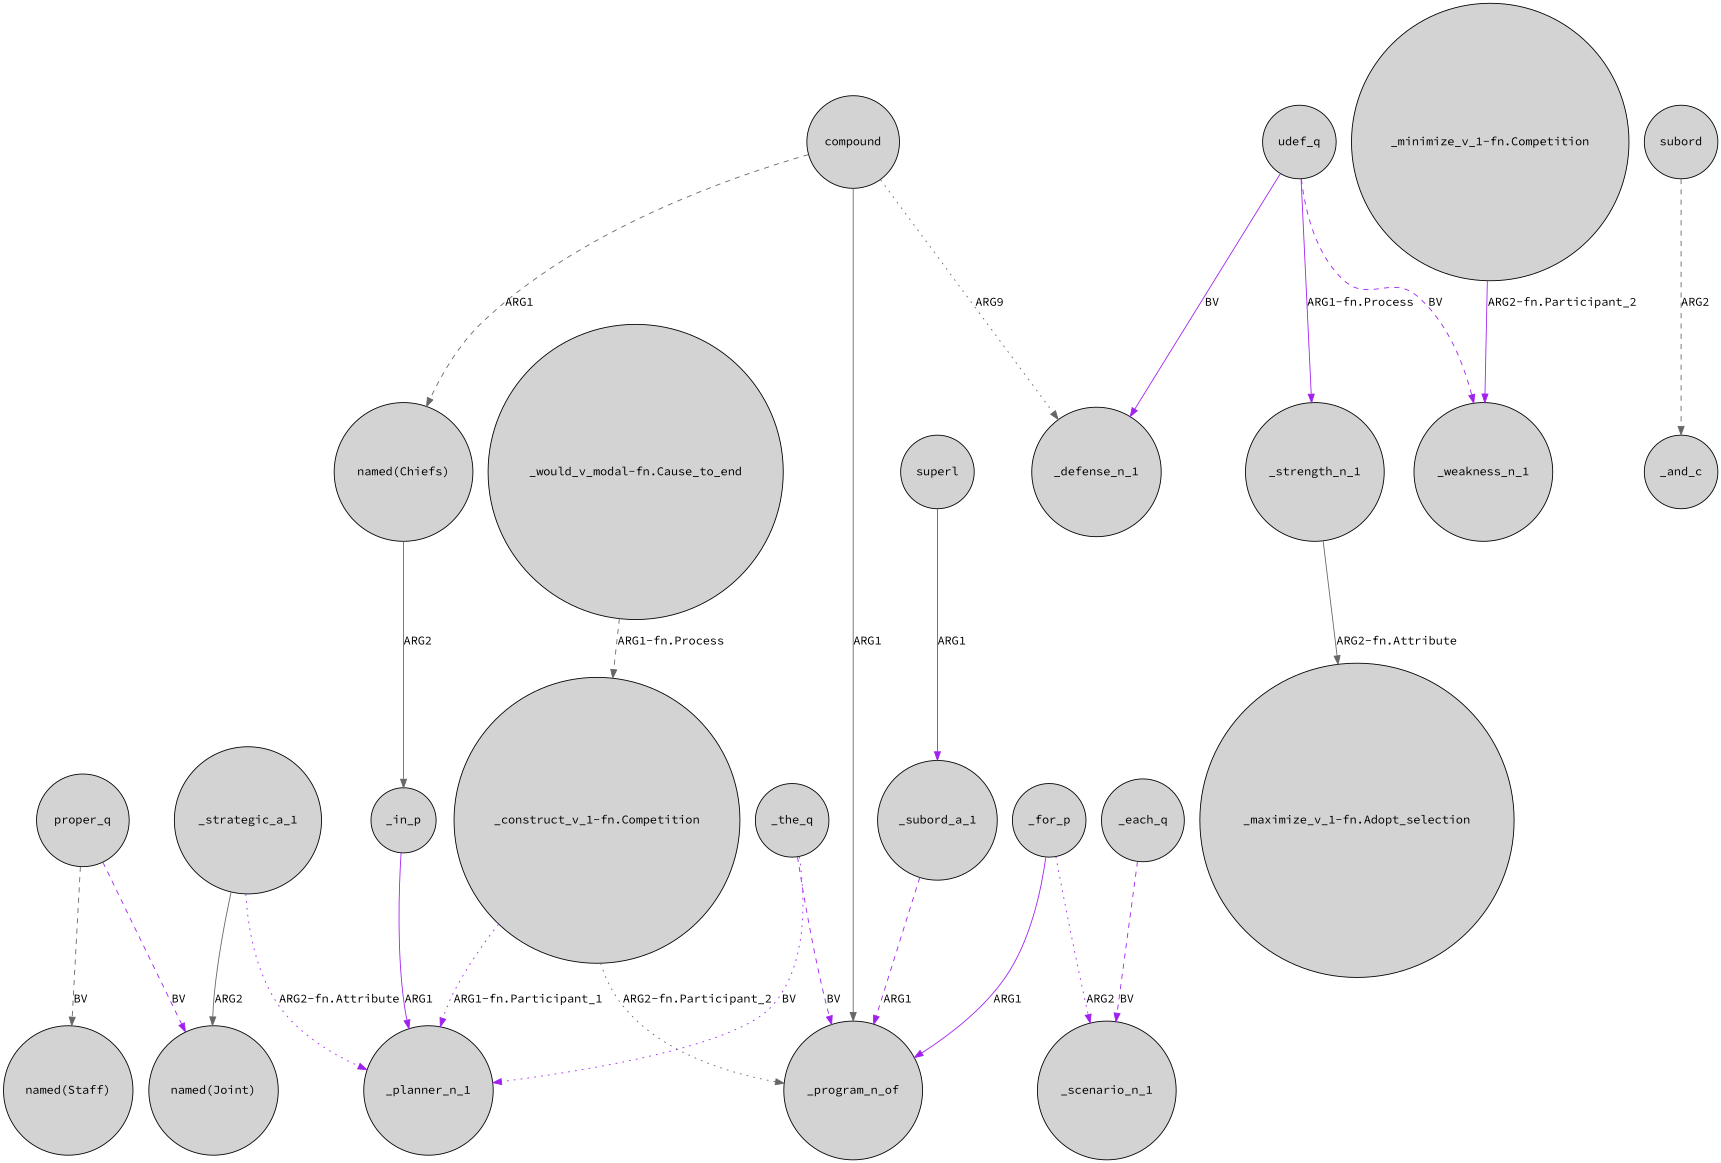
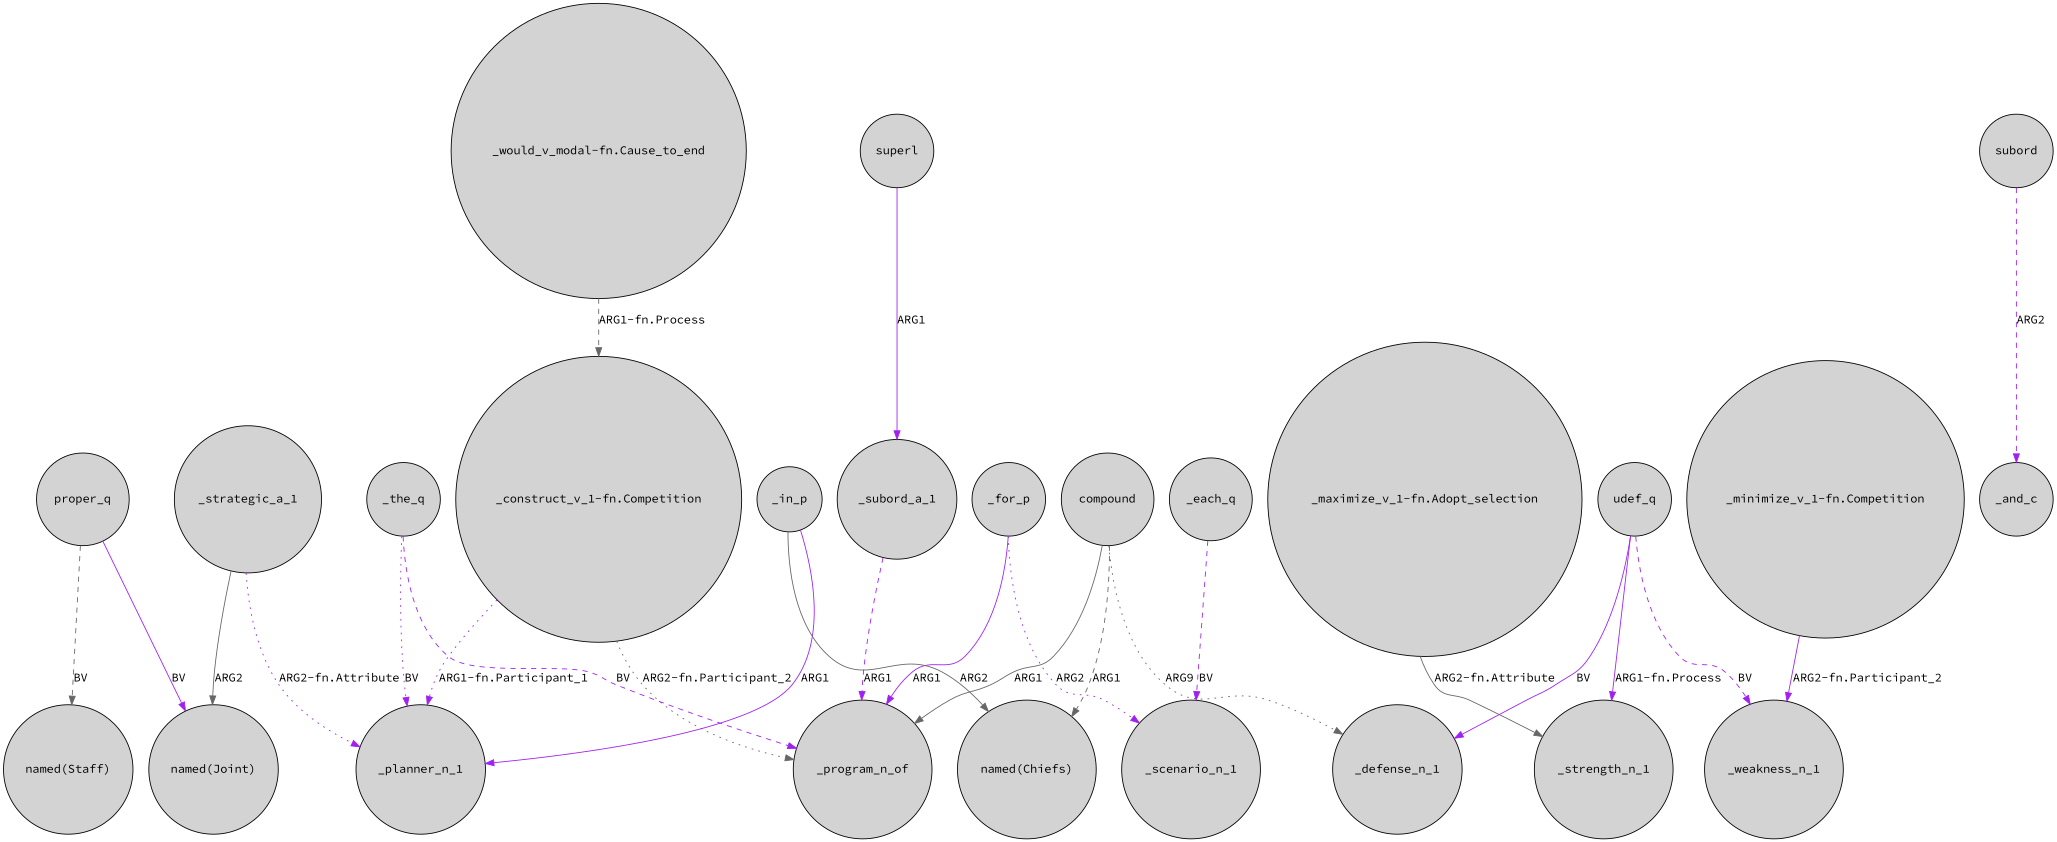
(1681, 302) -> (2016, 321)
(1330, 598) -> (1470, 701)
(404, 660) -> (844, 666)
(142, 943) -> (142, 622)
